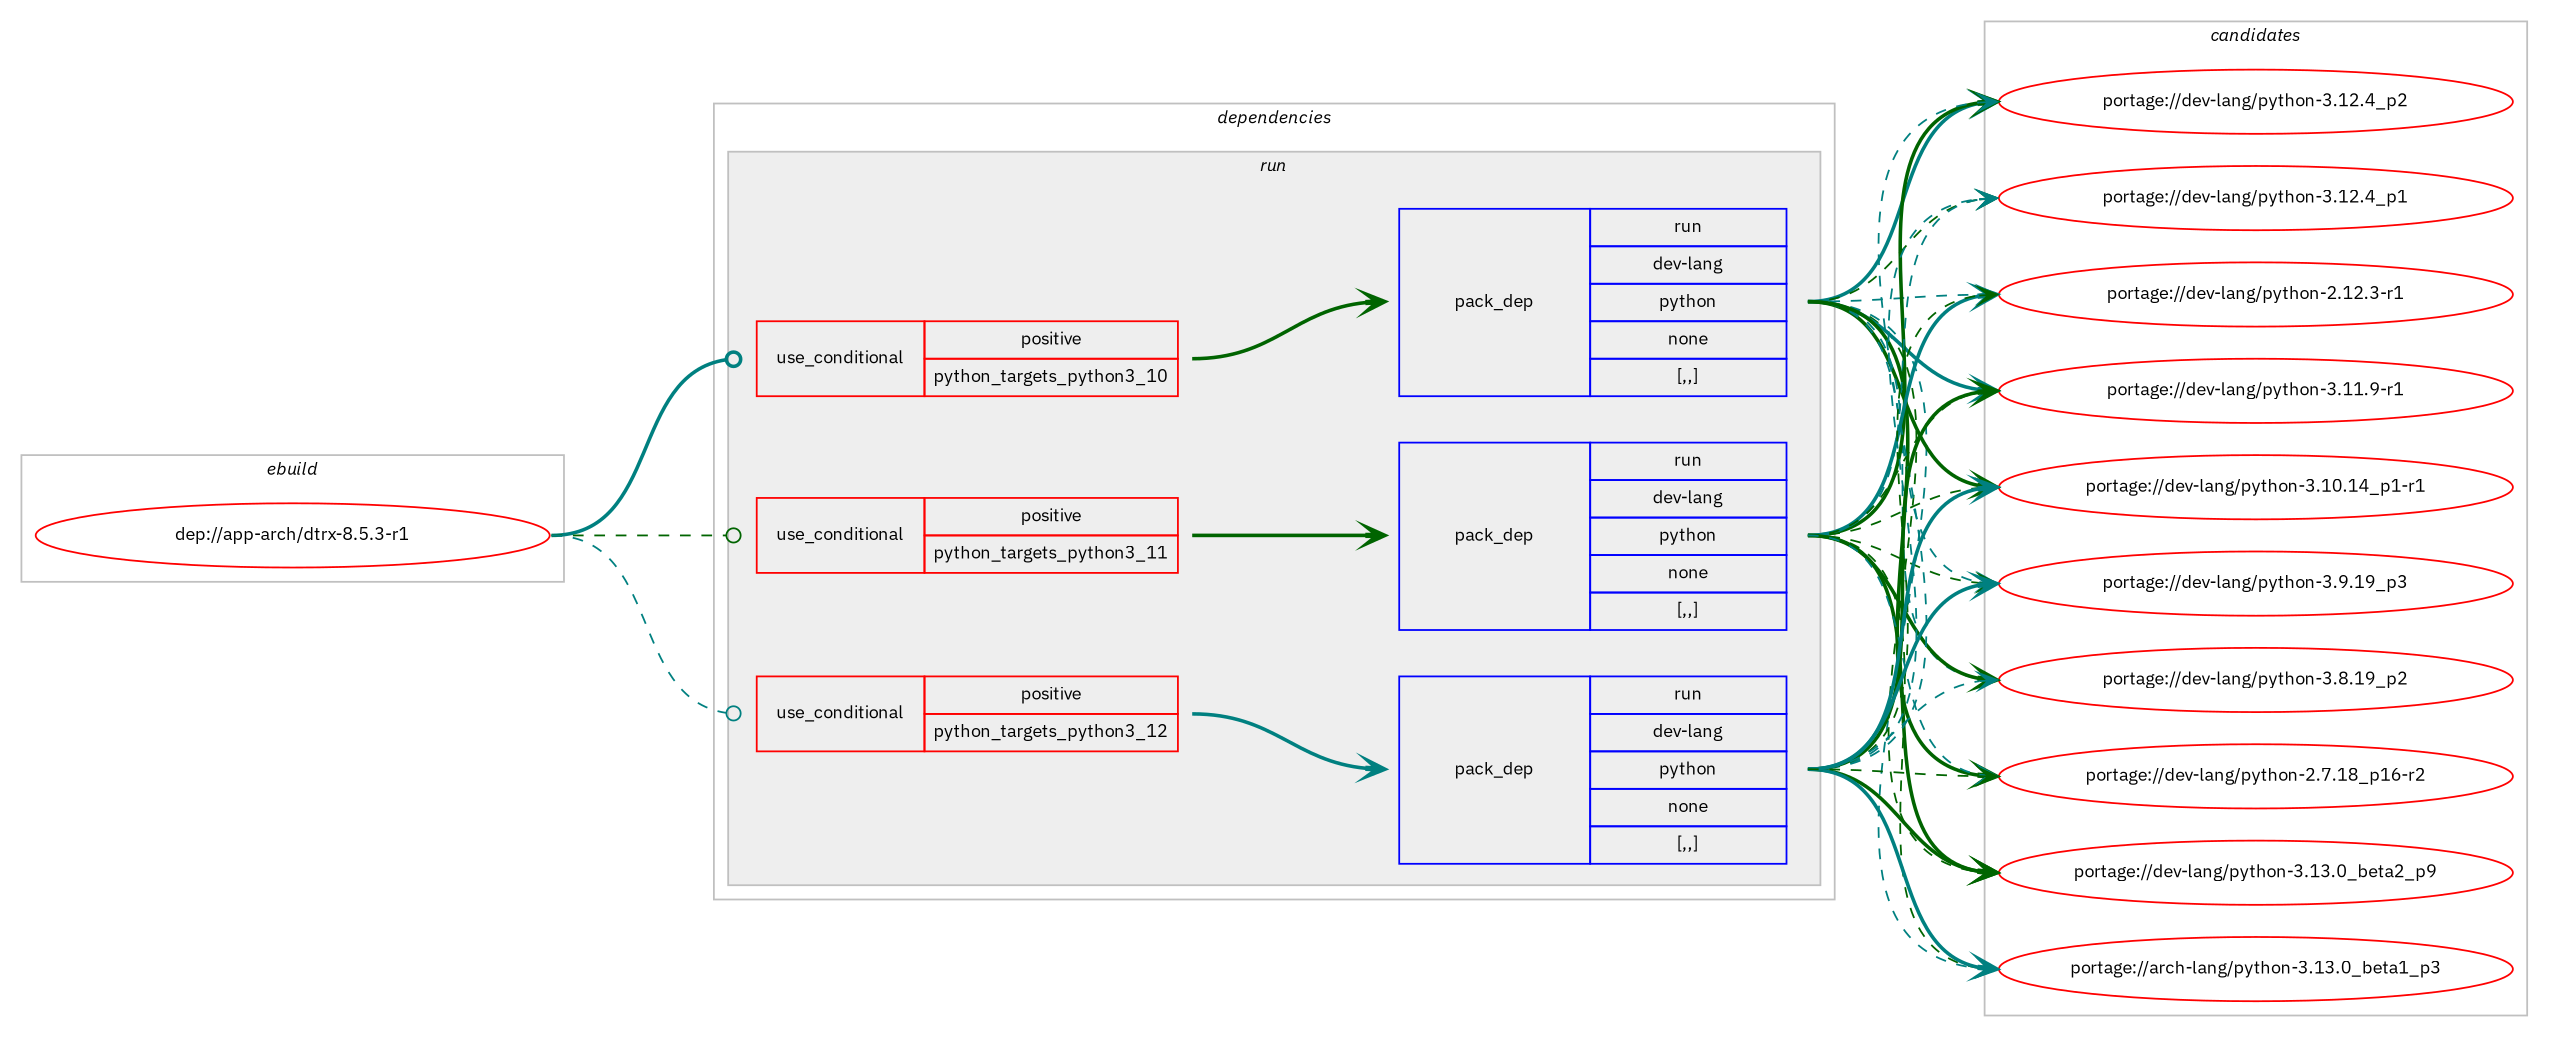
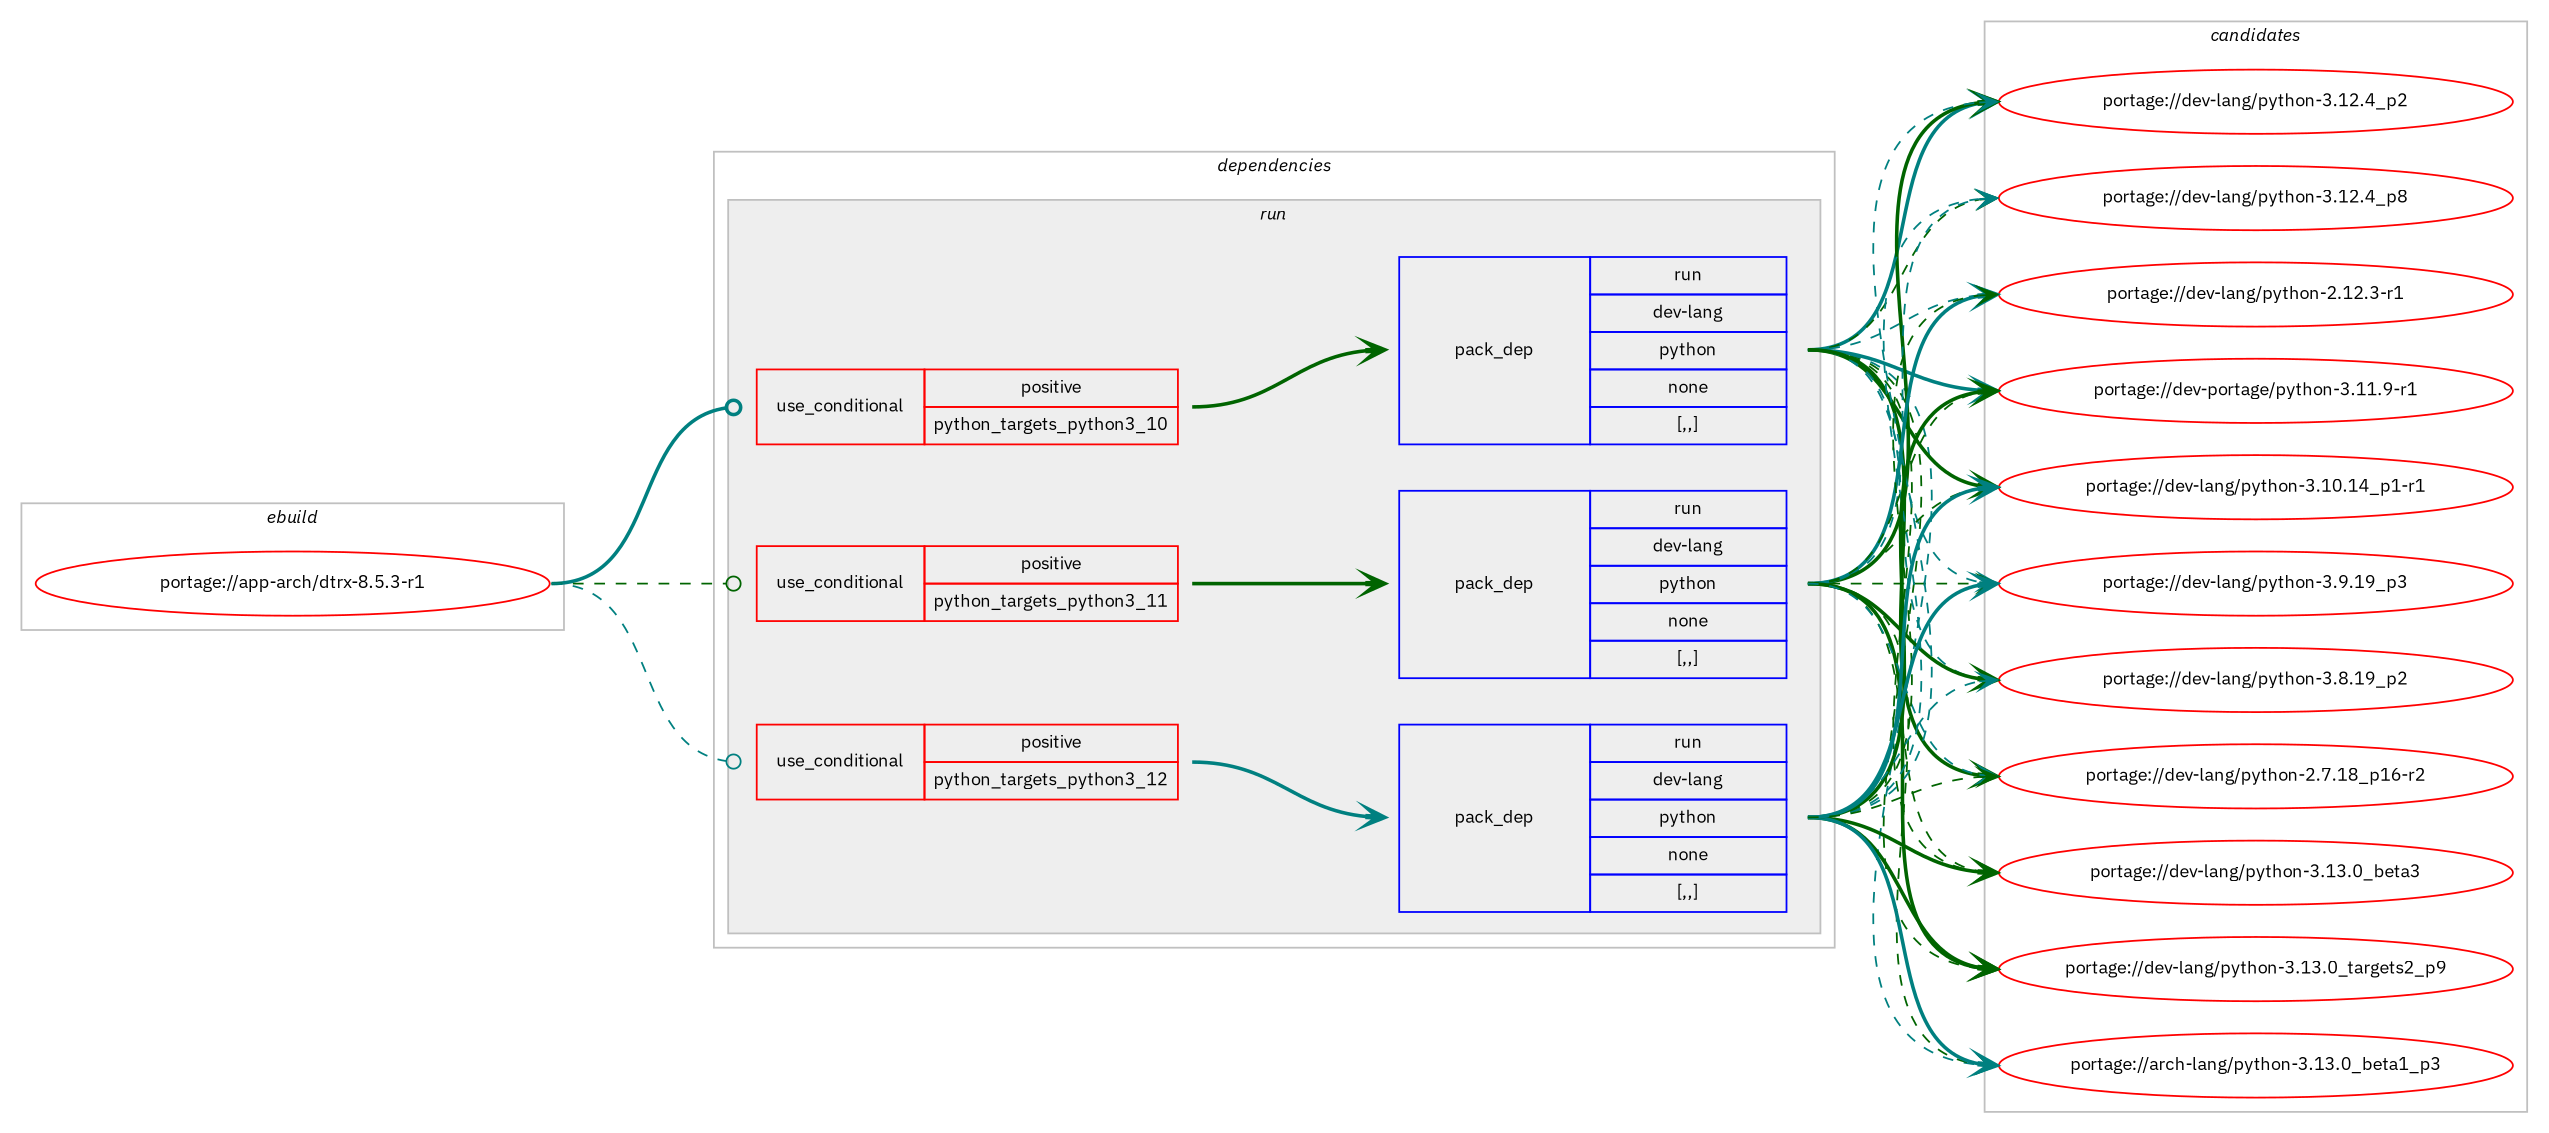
(2256, 198) -> (2256, 198)
(2256, 391) -> (2256, 391)
(293, 535) -> (293, 584)
none -> (2256, 873)
(2256, 873) -> (2256, 969)
